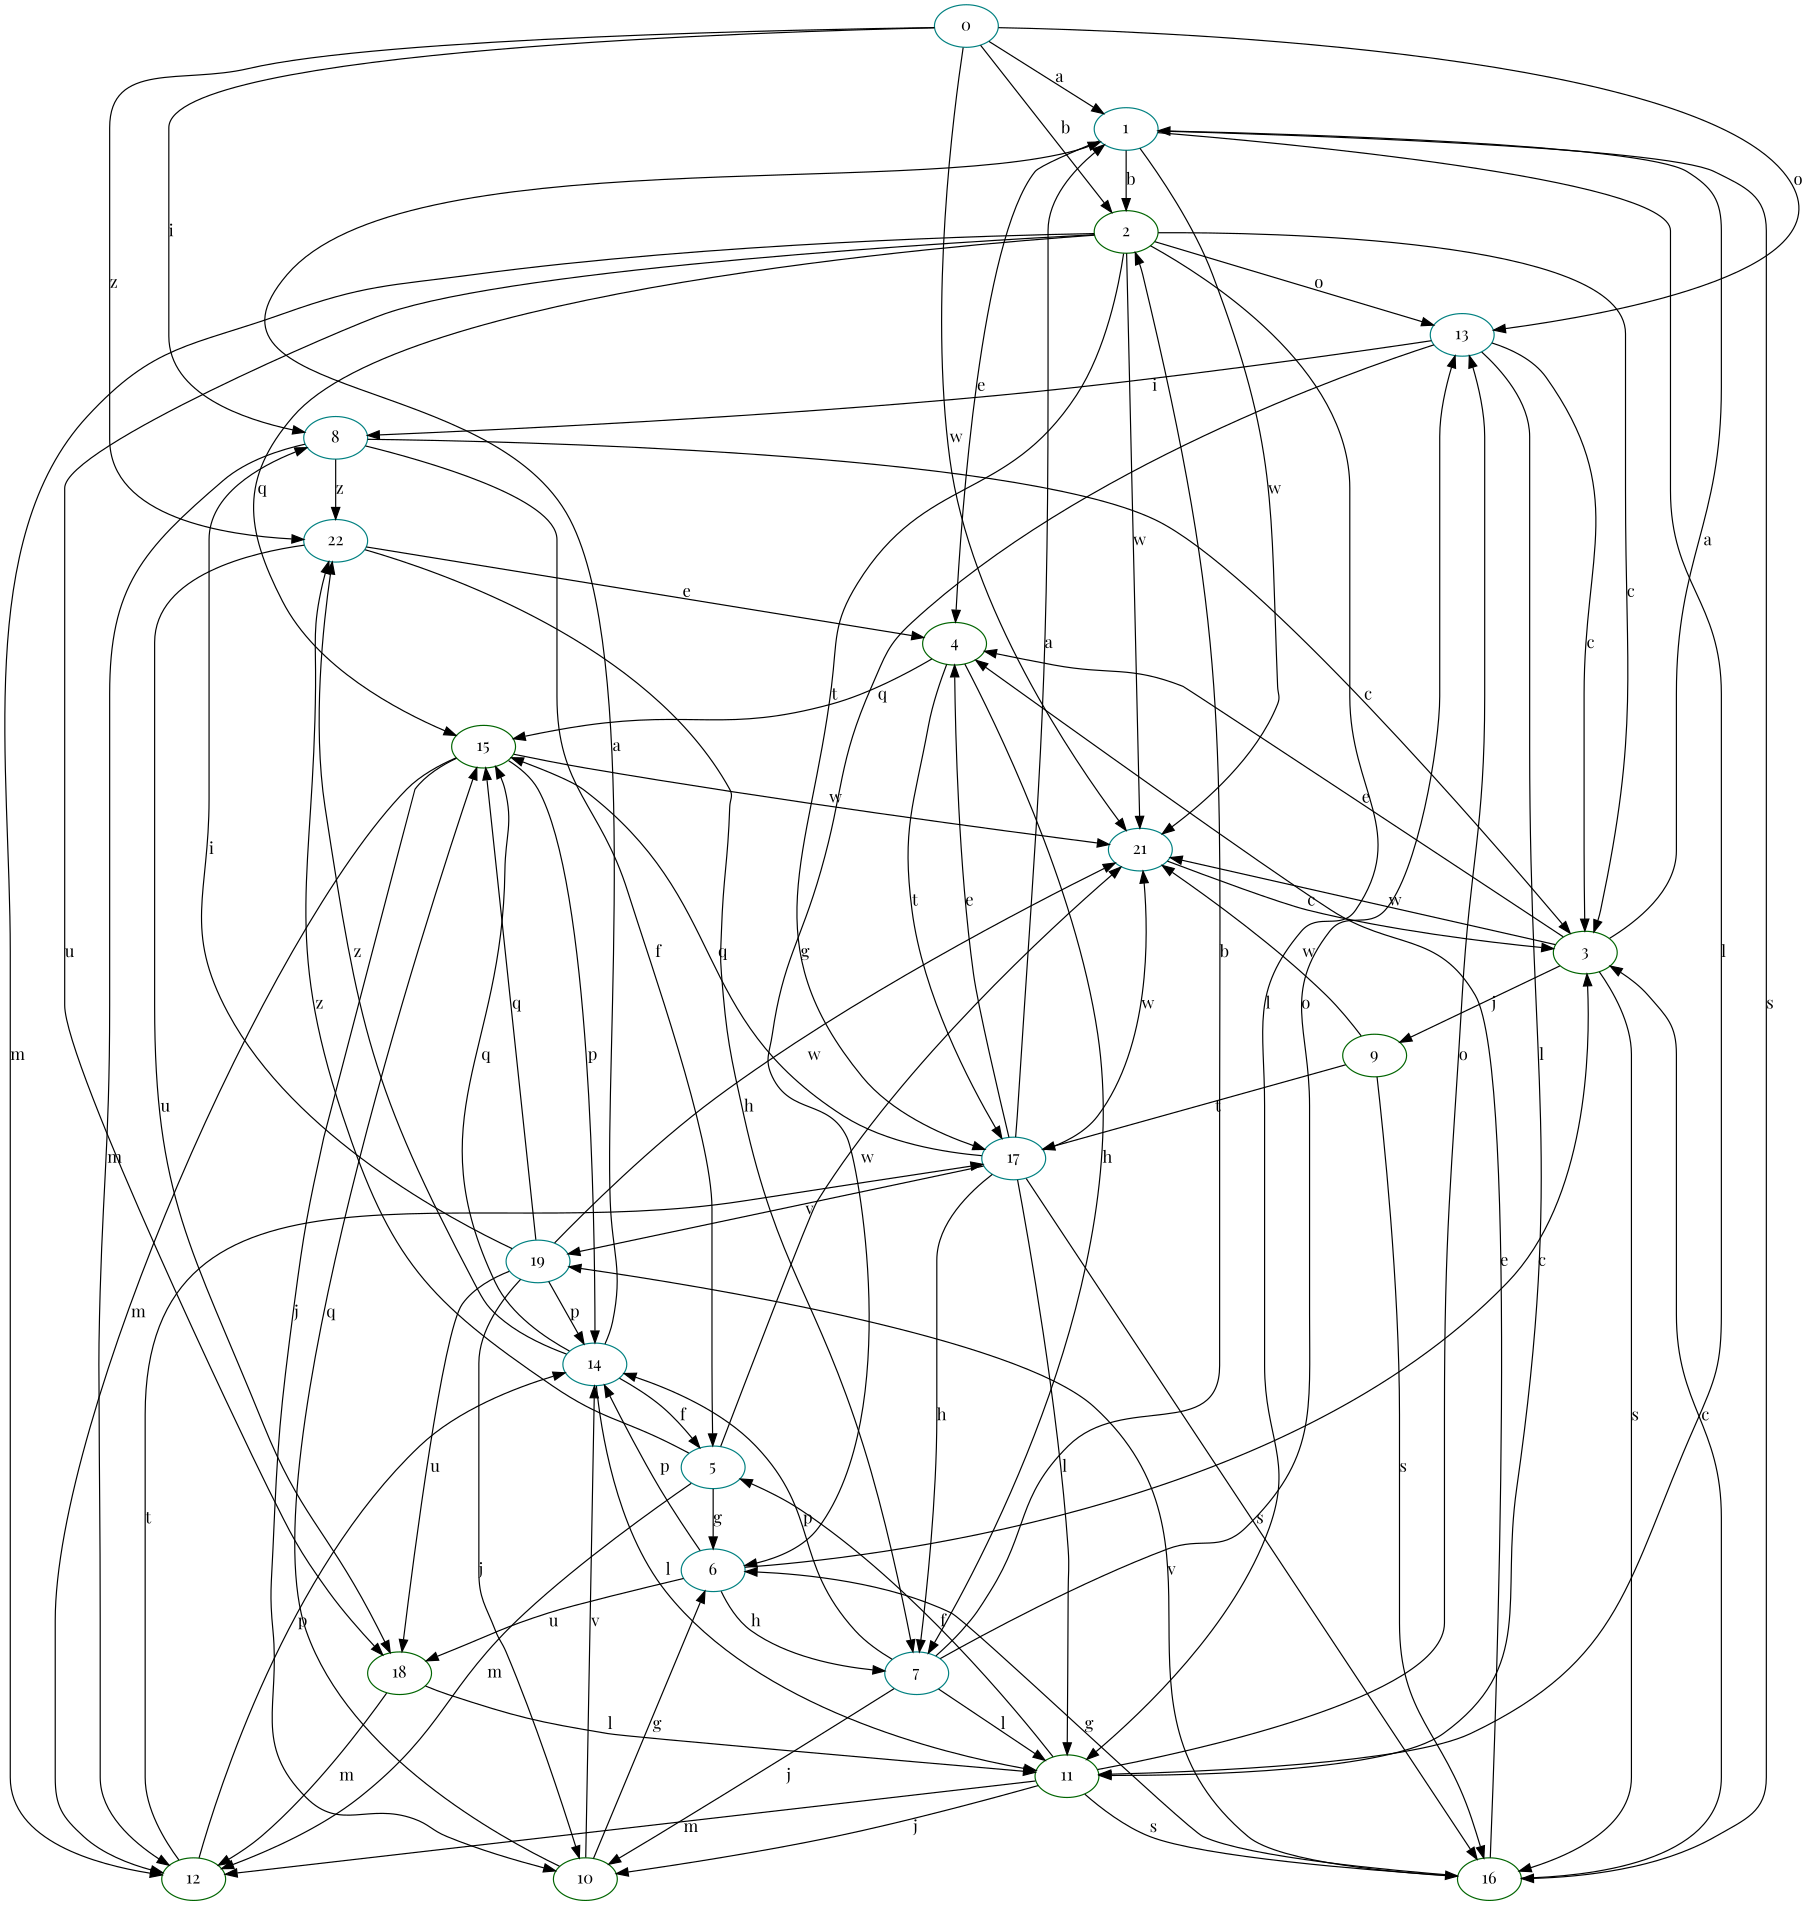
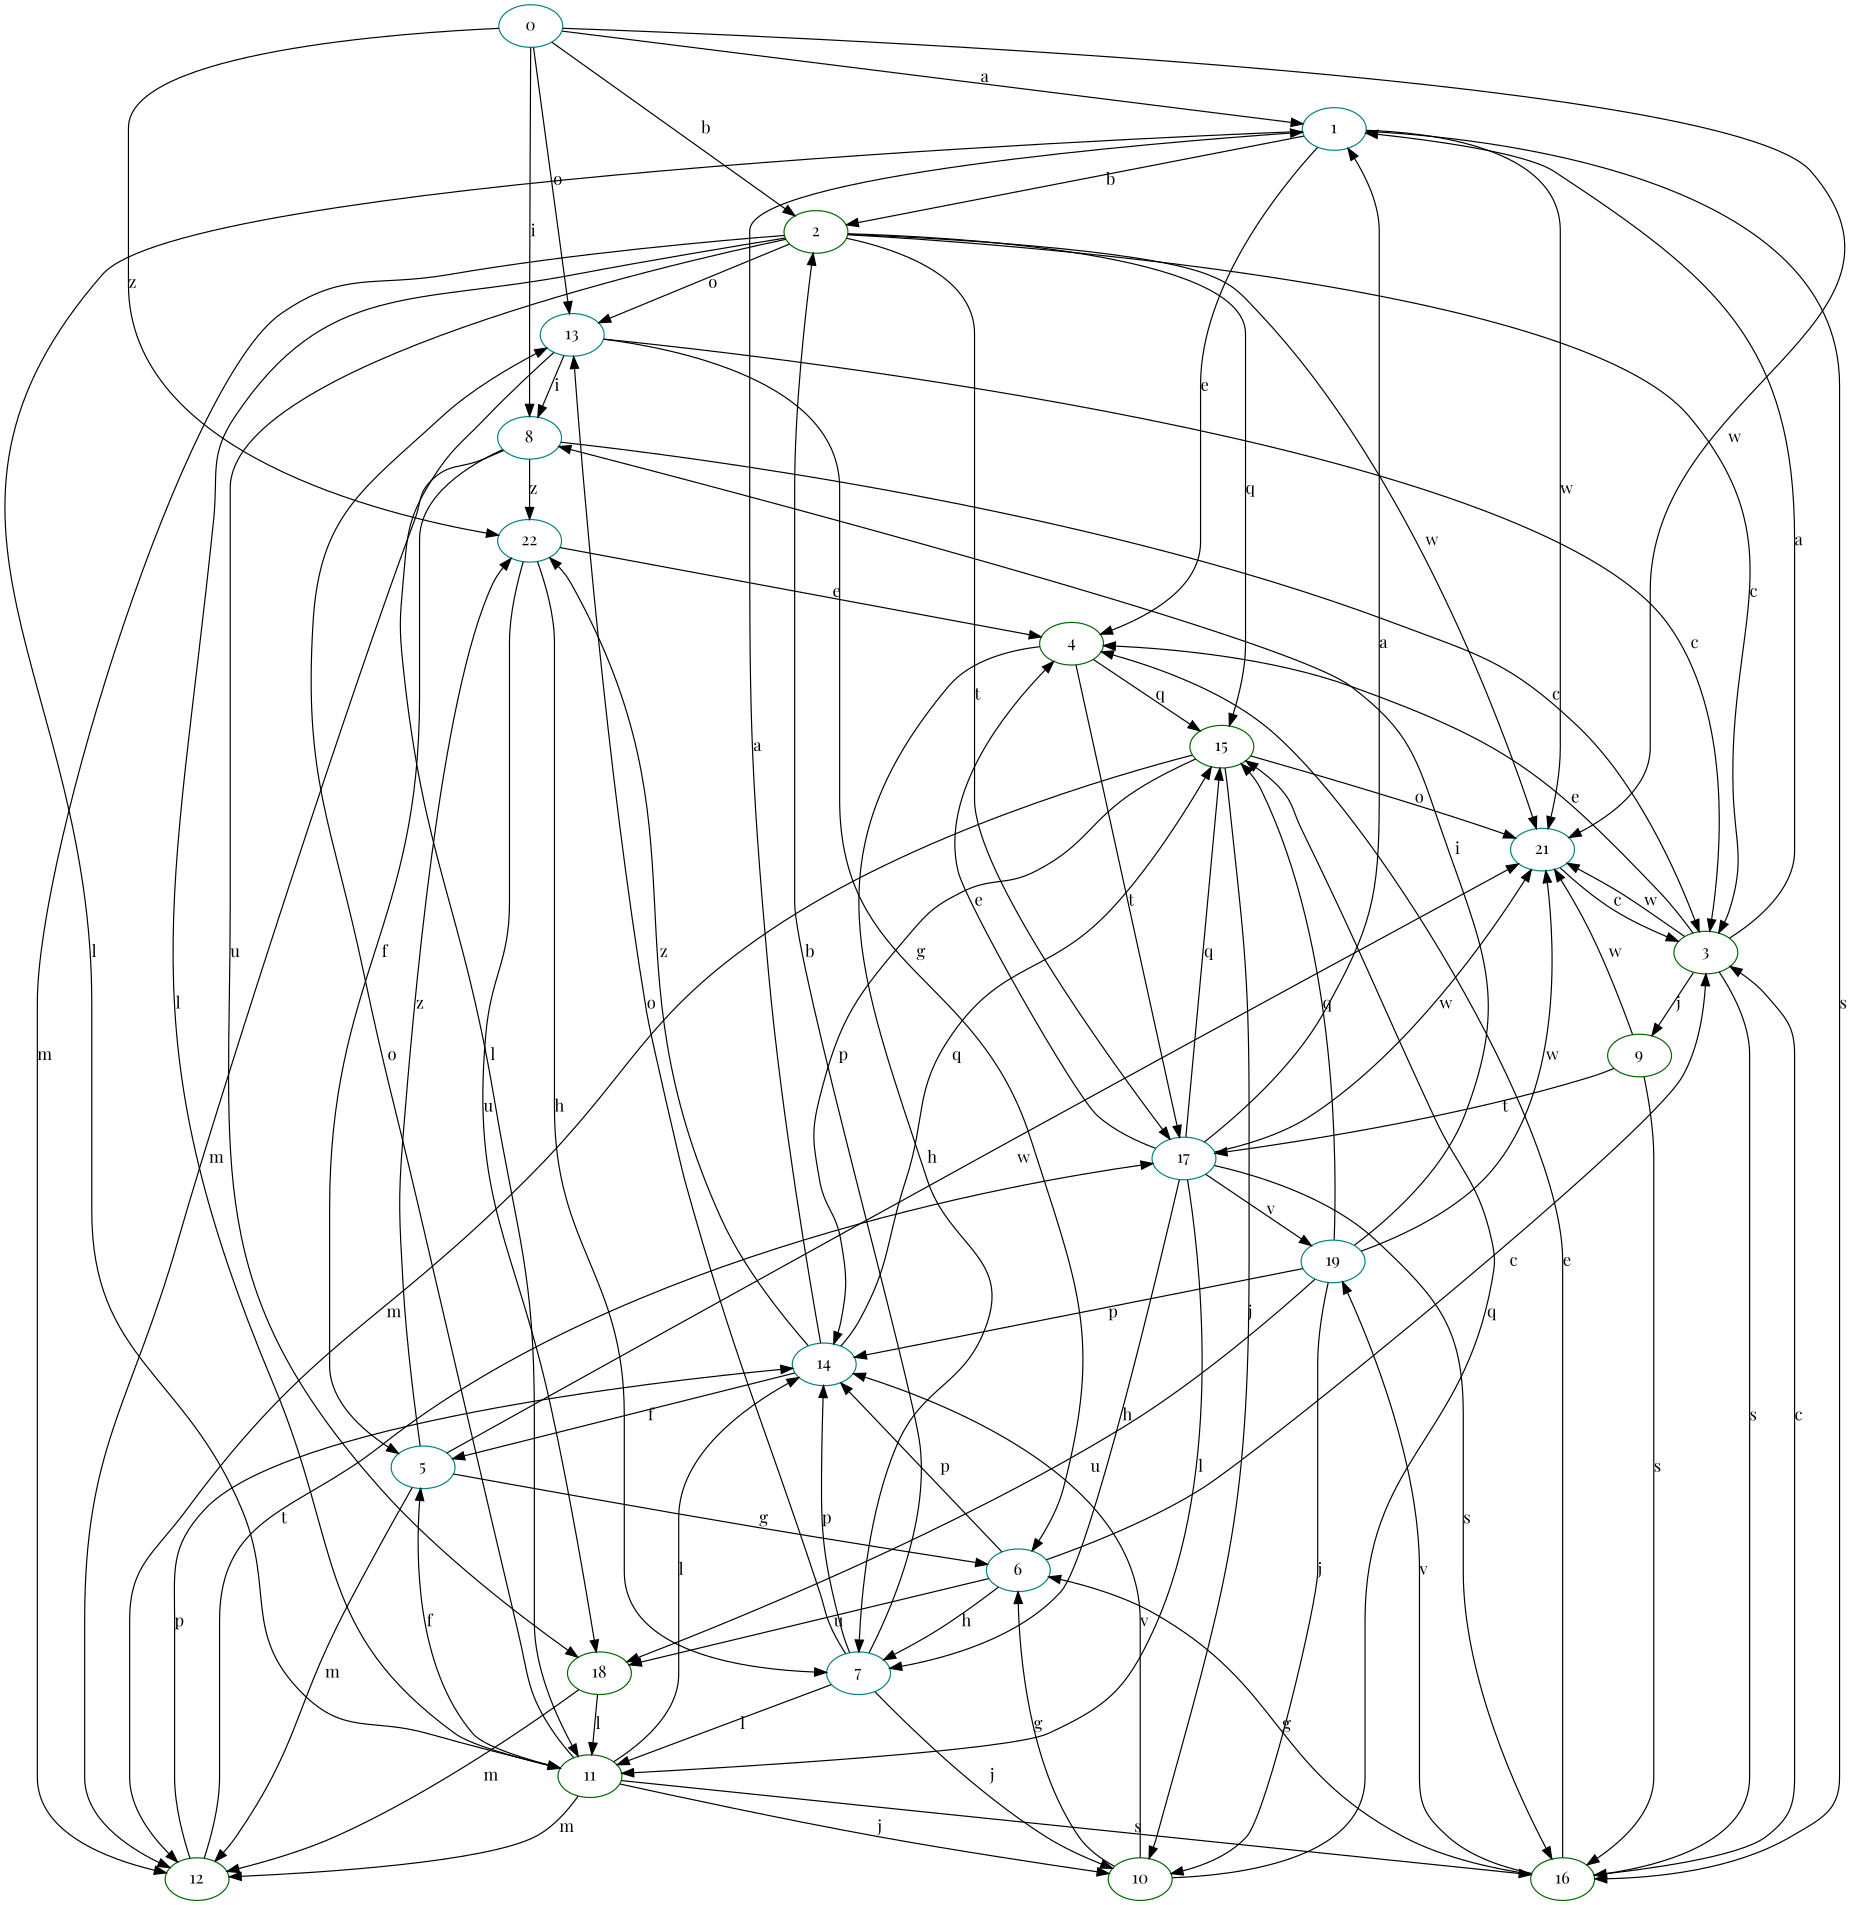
(836, 798) -> (1420, 798)
(734, 1655) -> (679, 1562)
